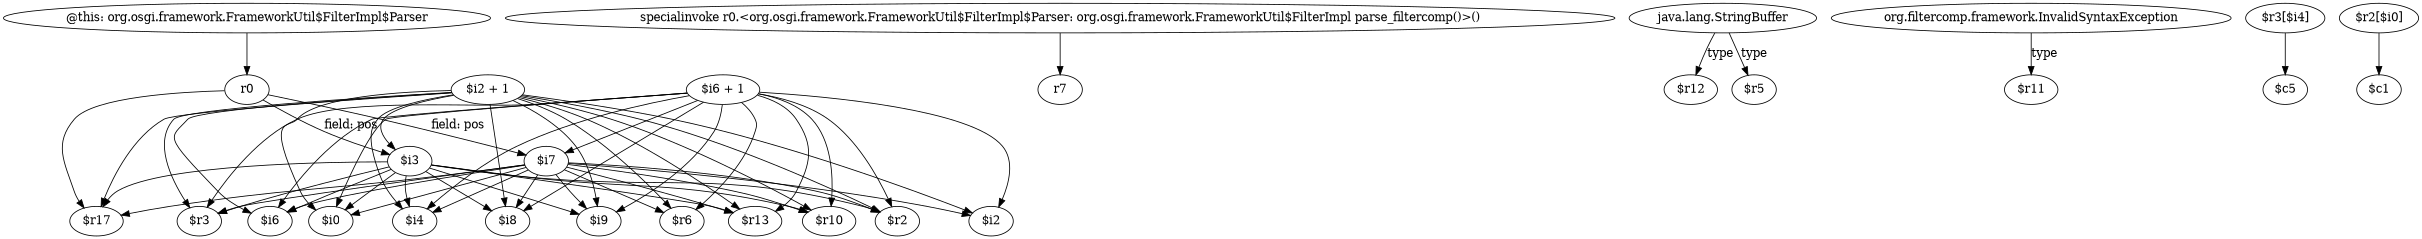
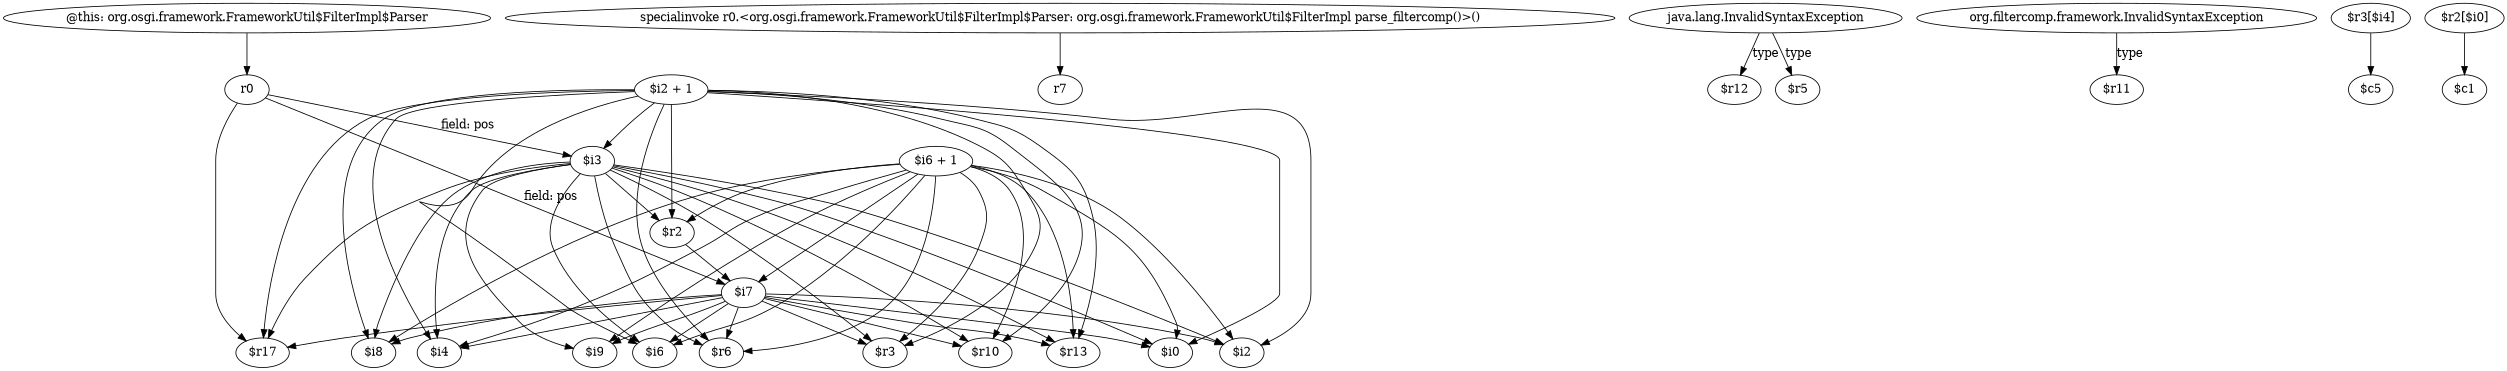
(1723, 18) -> (1766, 18)
(568, 138) -> none
(722, 176) -> (705, 260)
none -> (921, 230)
none -> (626, 271)
